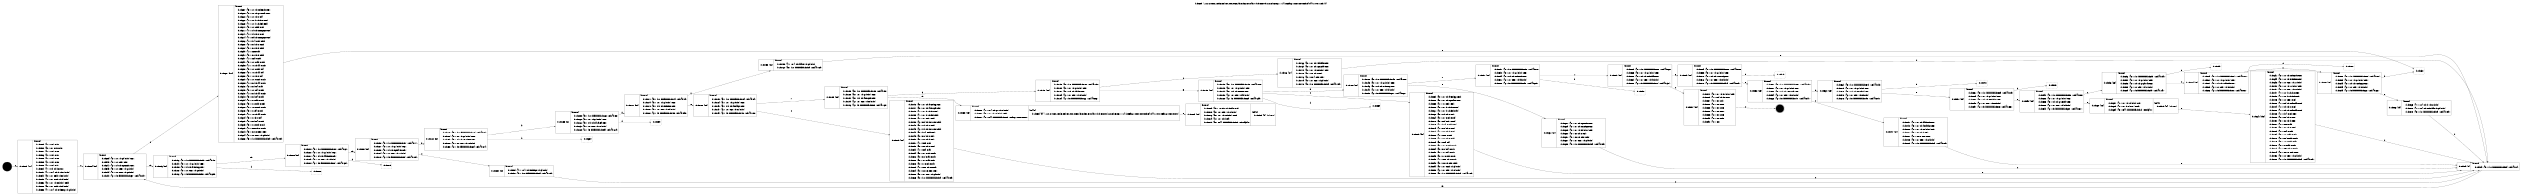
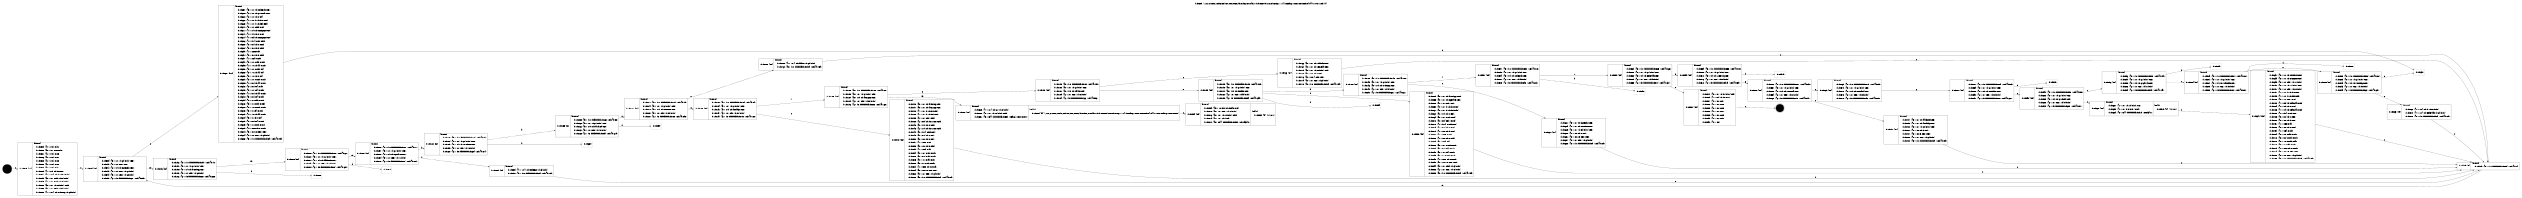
(1982, 83) -> none
